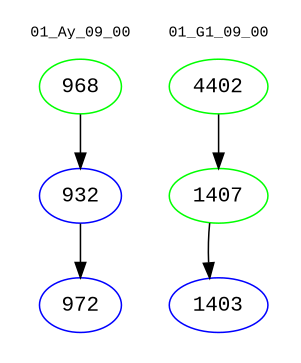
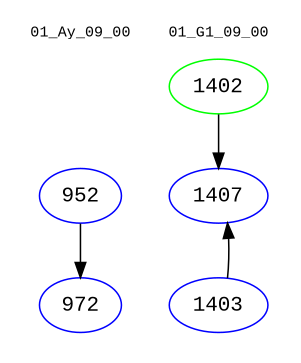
(80, 87) -> none
(219, 87) -> (219, 87)
(80, 196) -> (80, 196)
(219, 196) -> (219, 196)
(208, 243) -> (229, 258)
